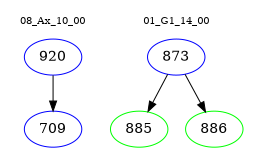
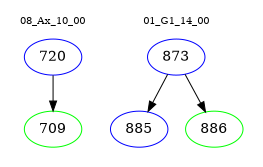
(53, 57) -> (53, 57)
(53, 129) -> (53, 129)
(139, 129) -> (139, 129)
